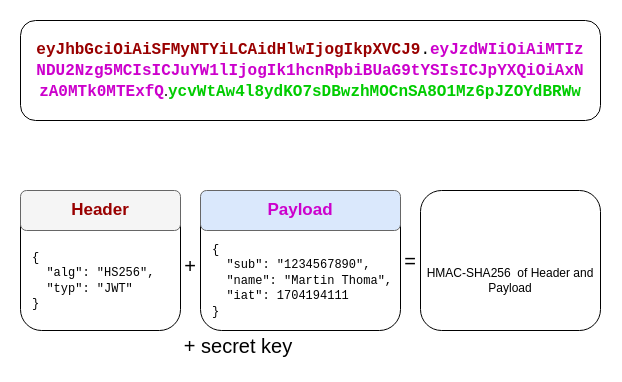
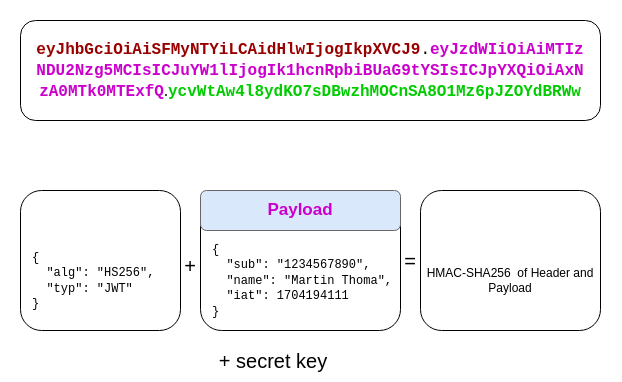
(101, 211) -> none
(239, 346) -> (274, 361)
